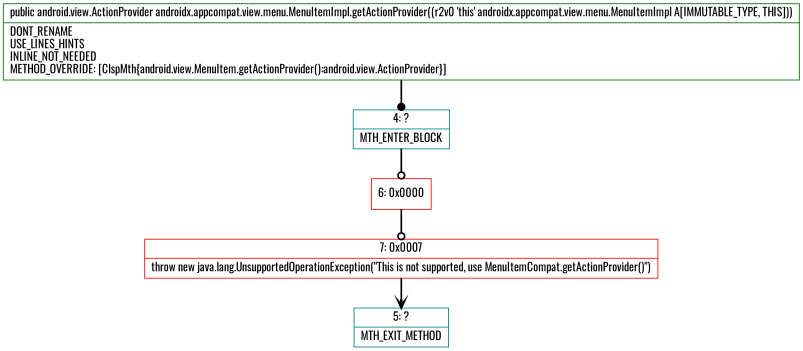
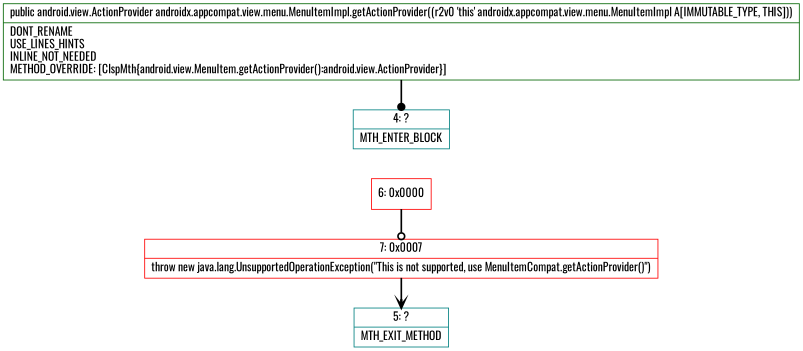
(401, 160) -> none
